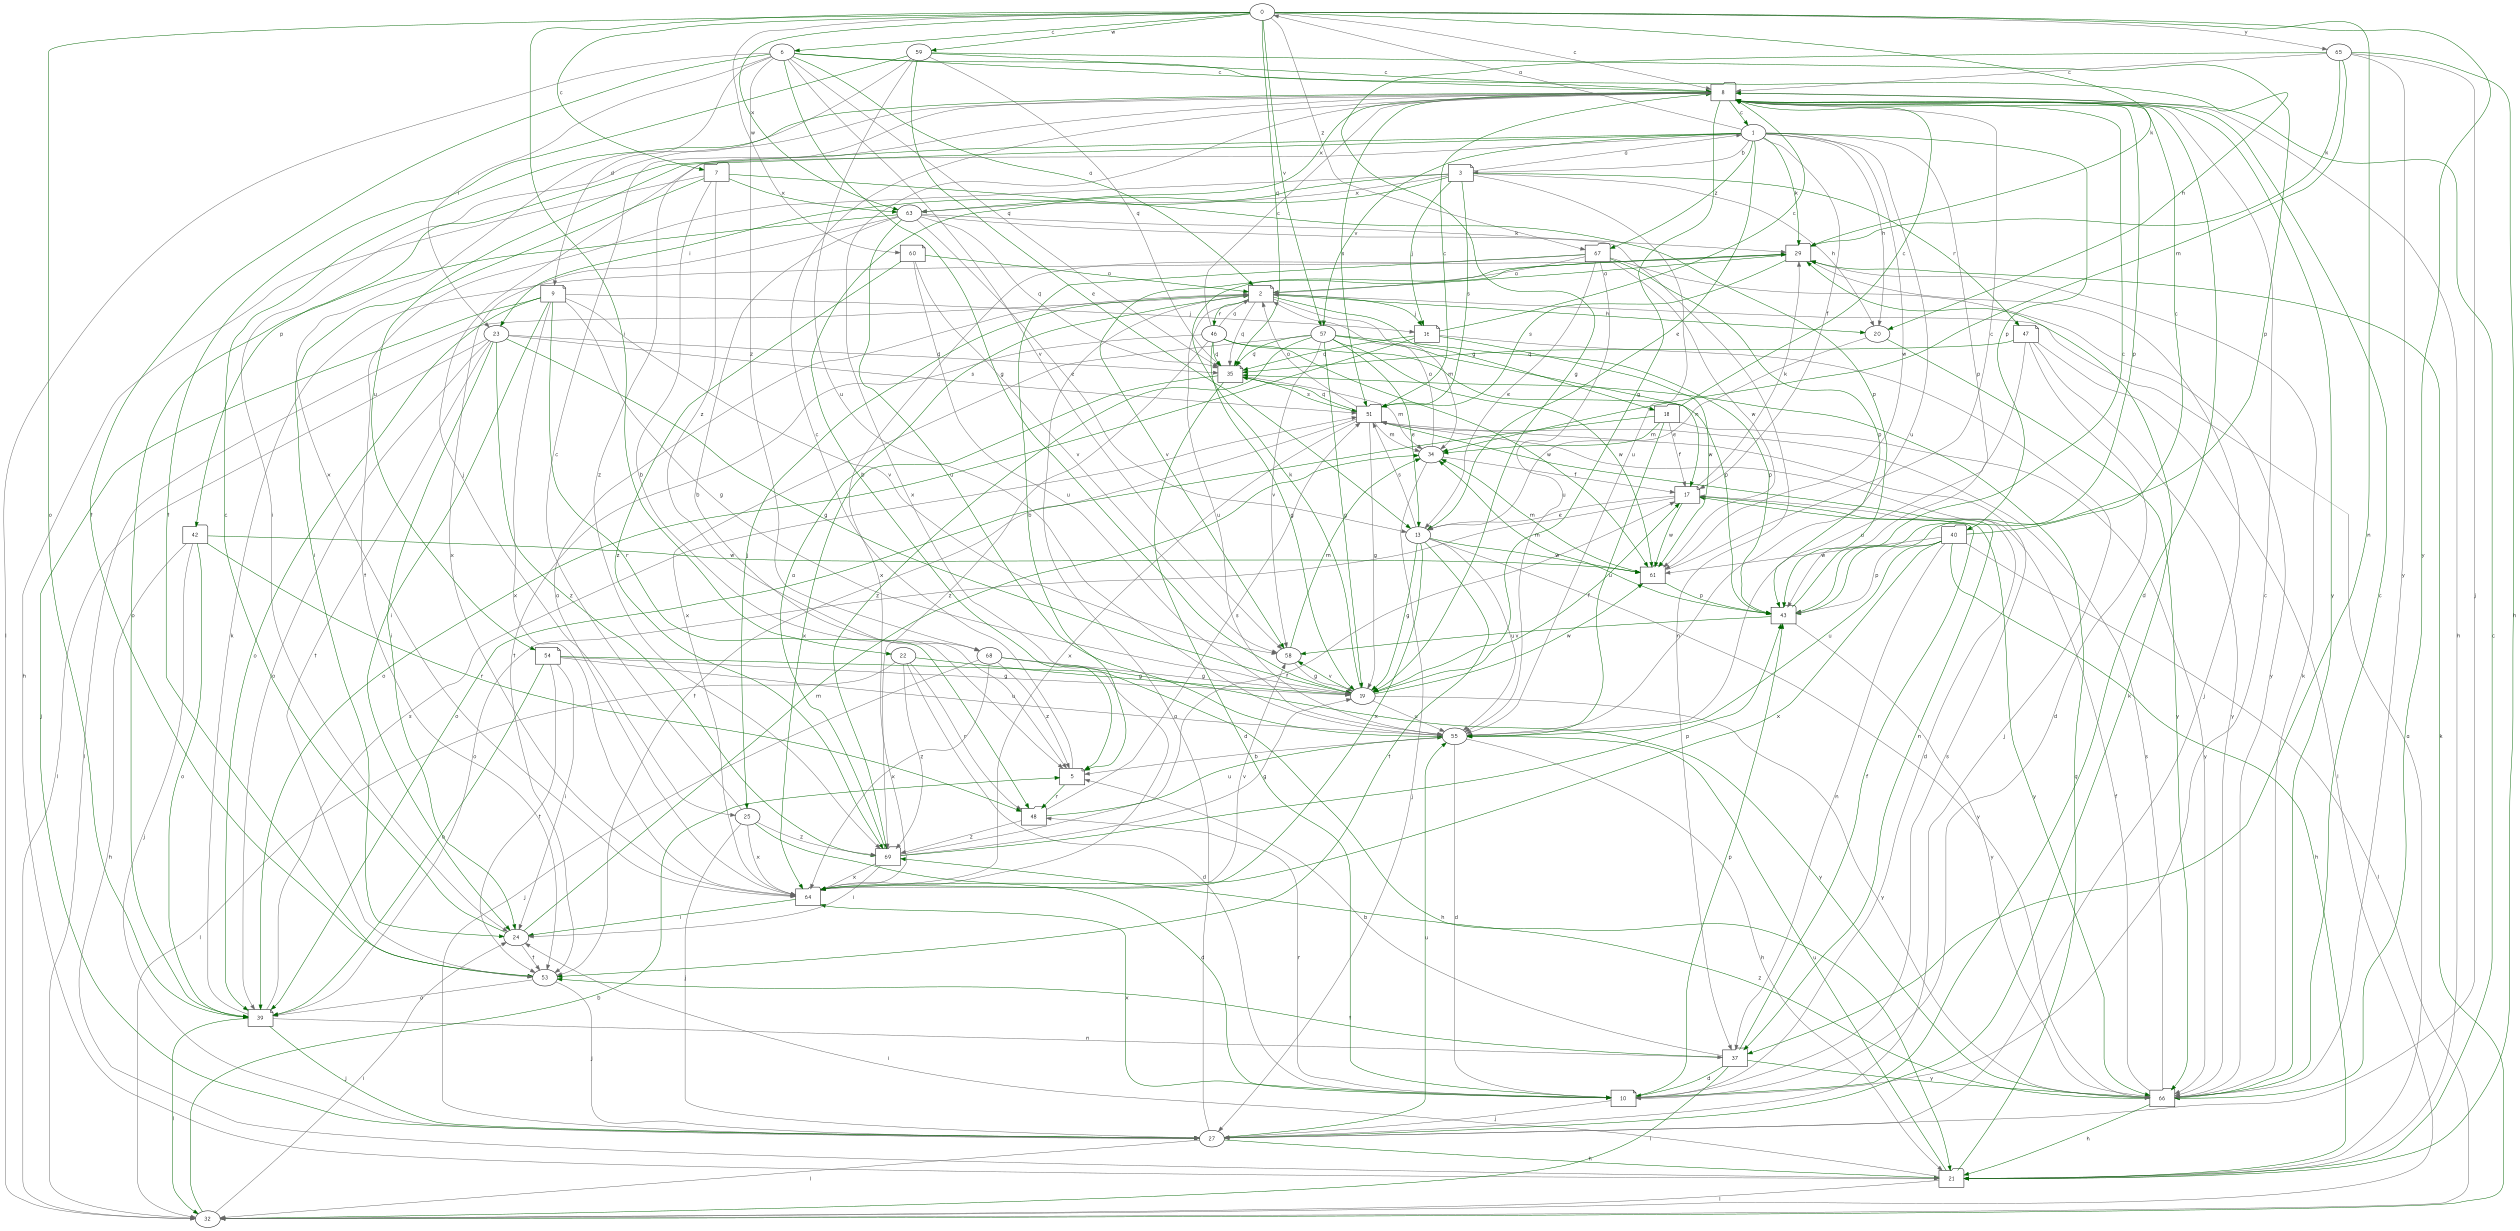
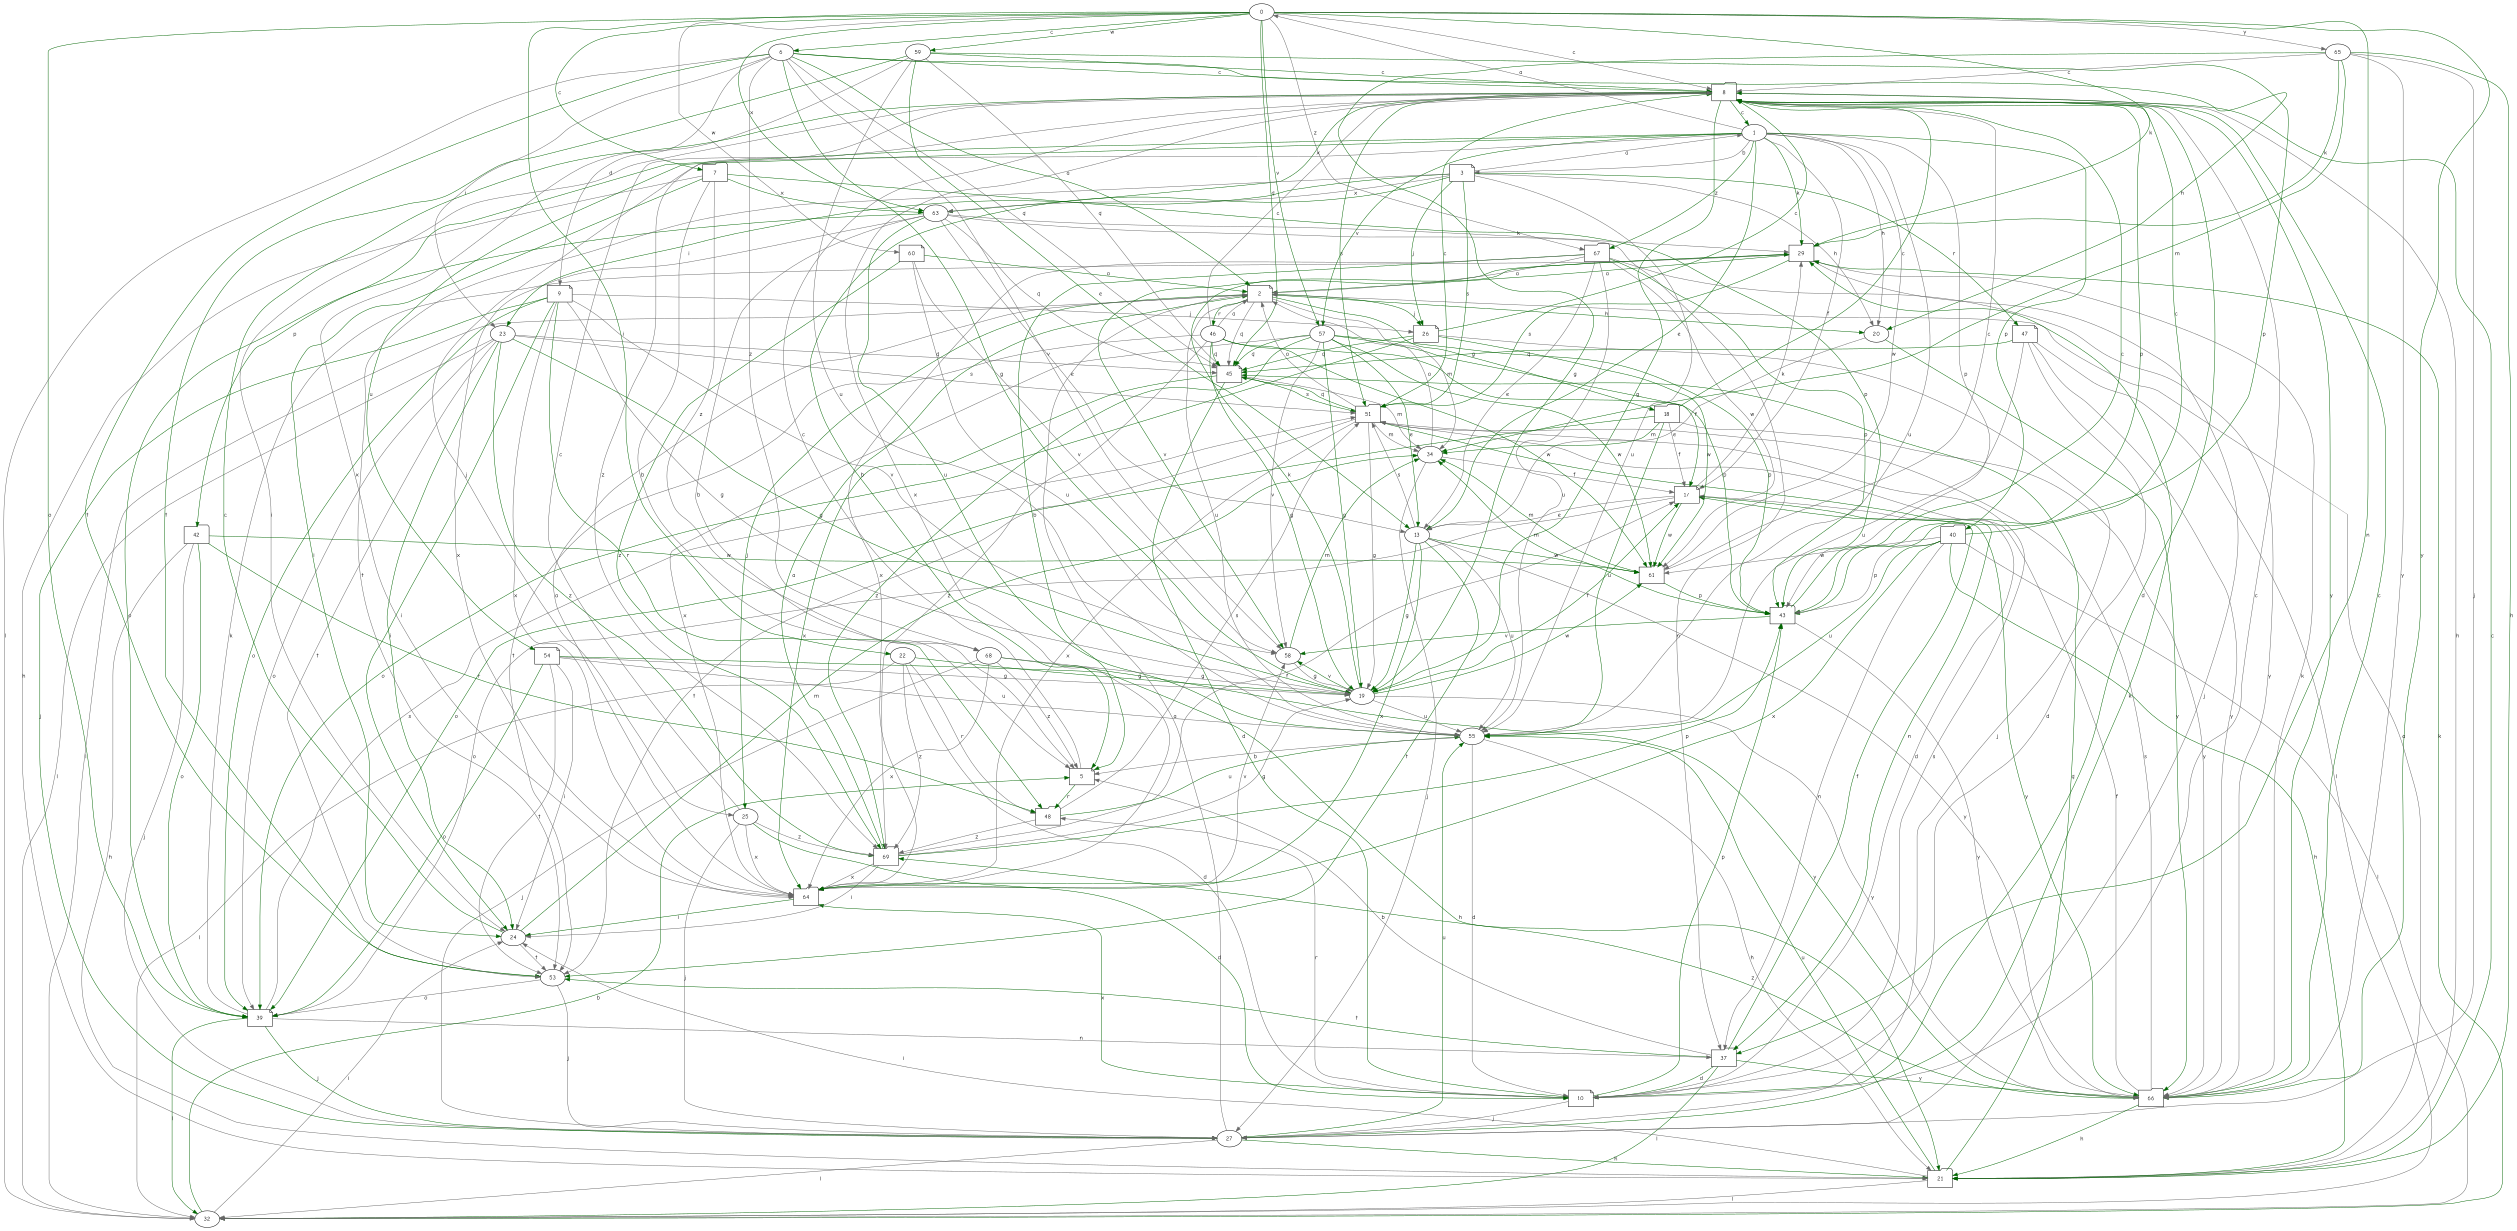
(1427, 334) -> (1426, 334)
(1230, 374) -> (1229, 374)
(1697, 414) -> (1696, 414)
